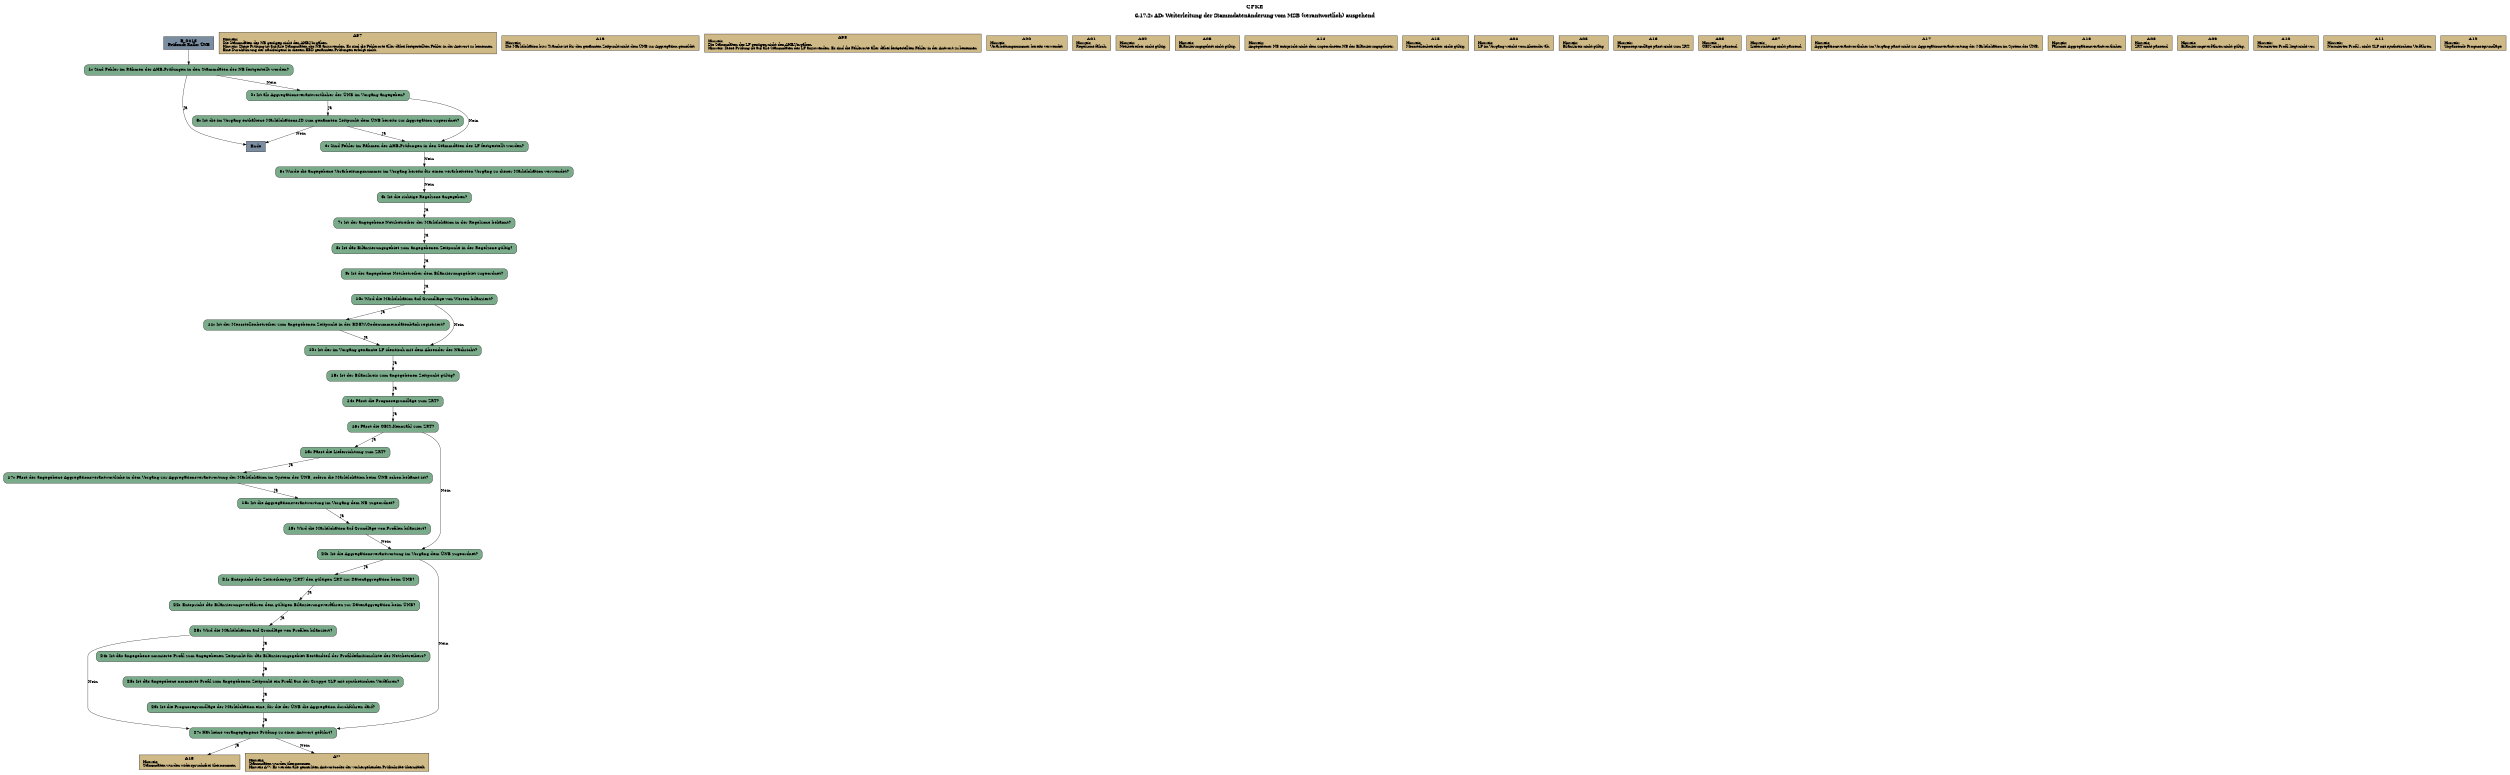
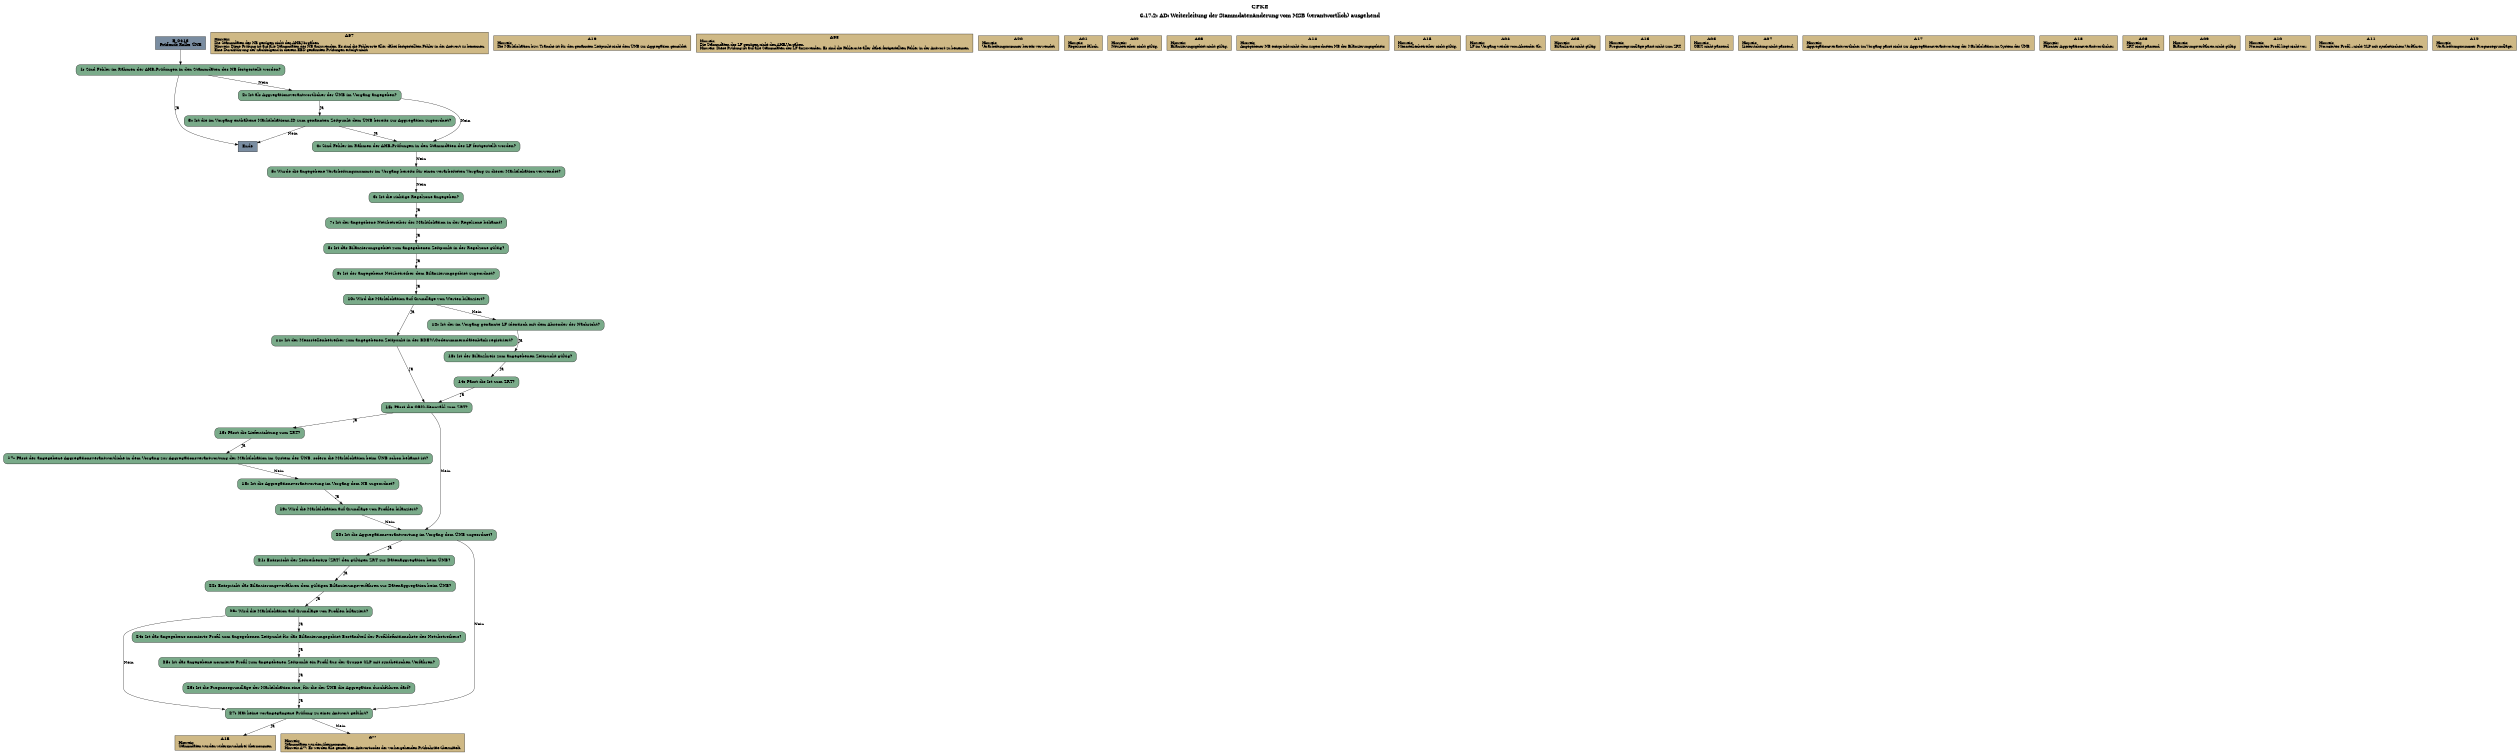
(2473, 47) -> (2475, 47)
(358, 337) -> (410, 373)
(397, 401) -> (491, 382)
(276, 491) -> (279, 471)
